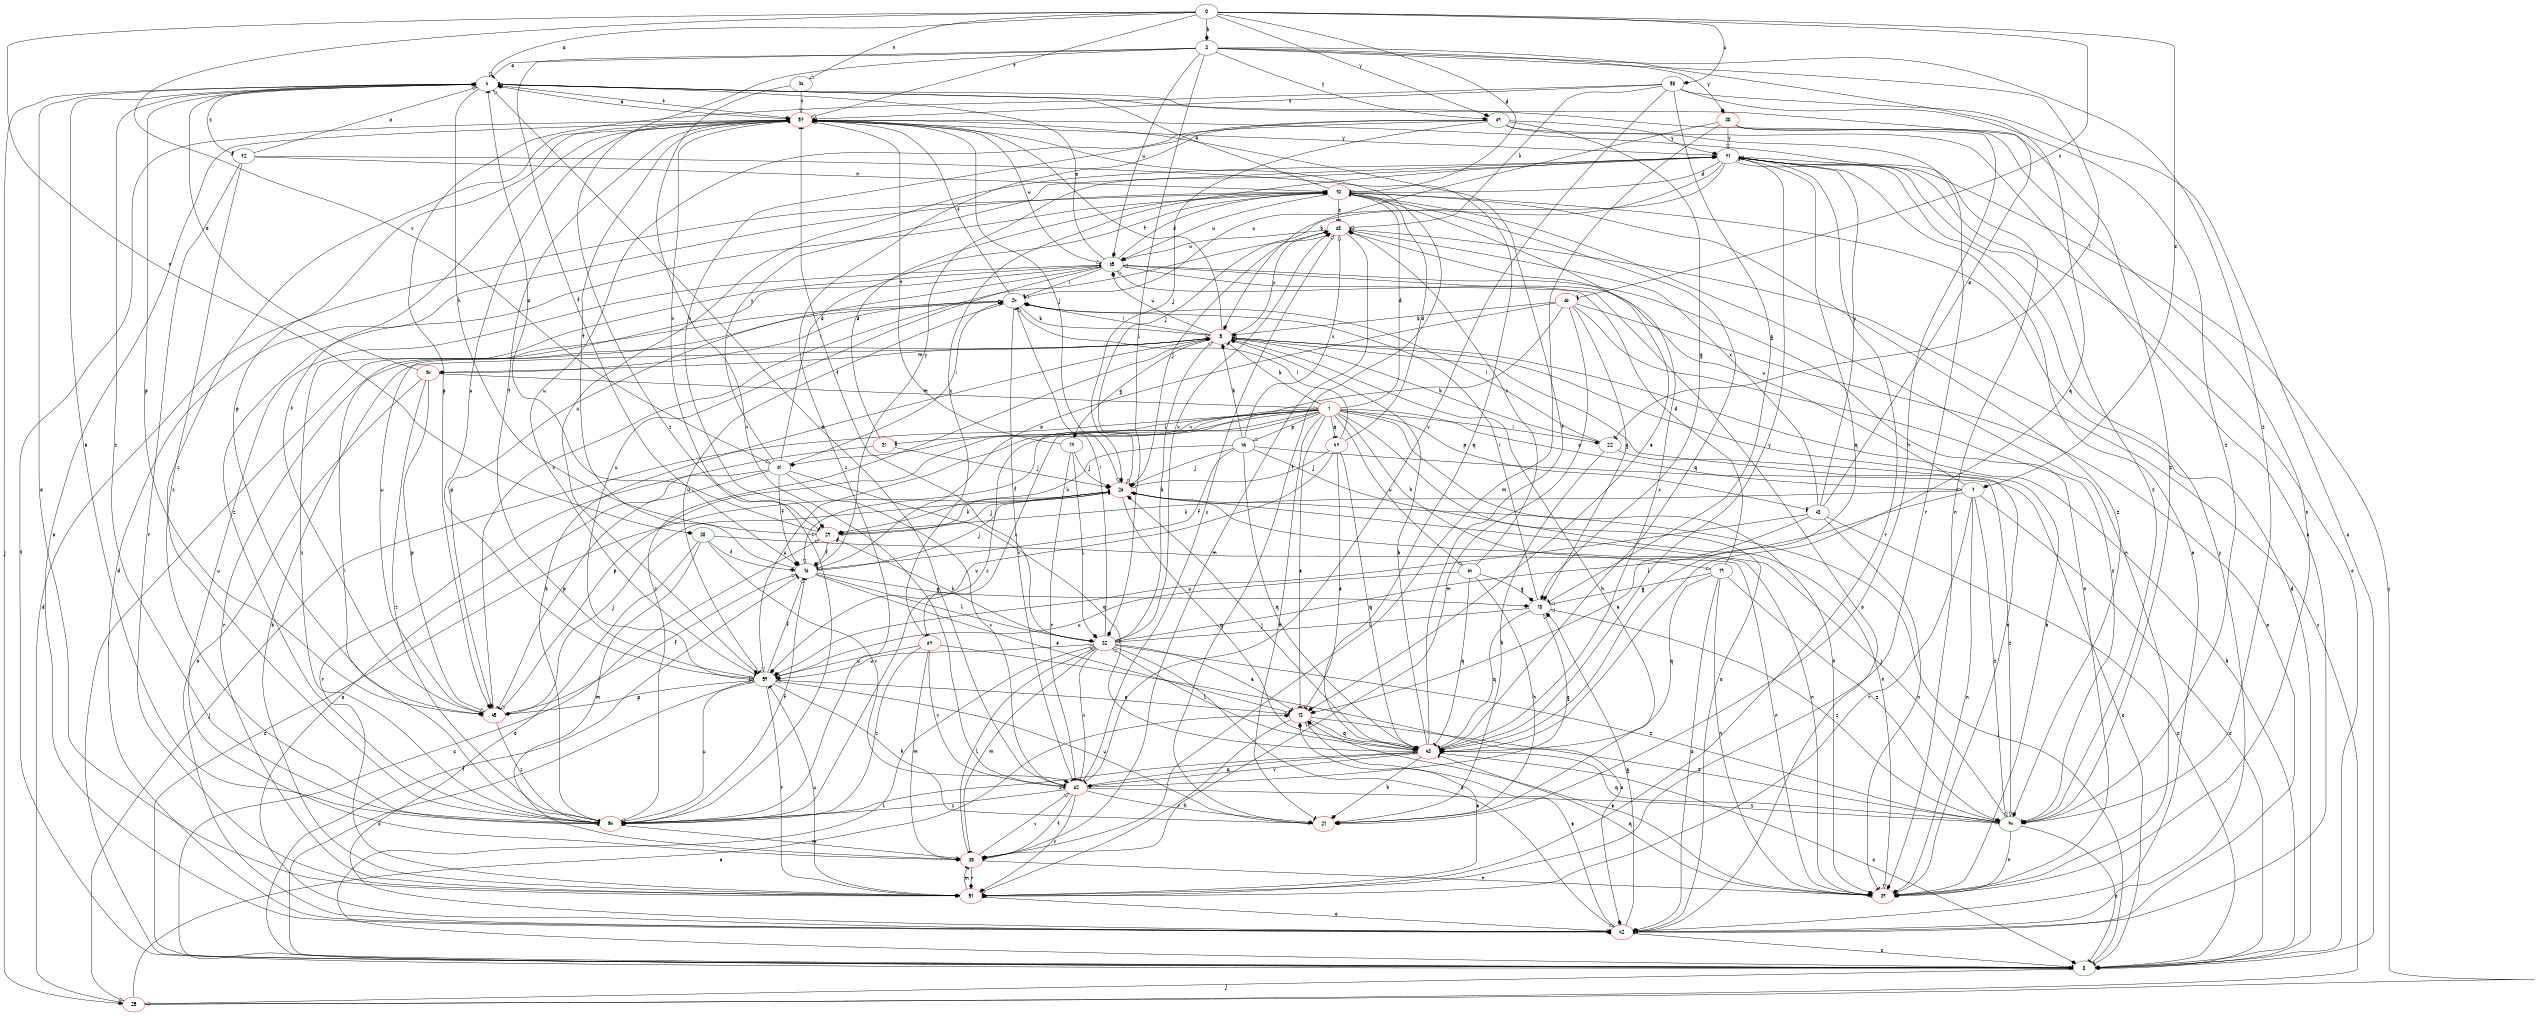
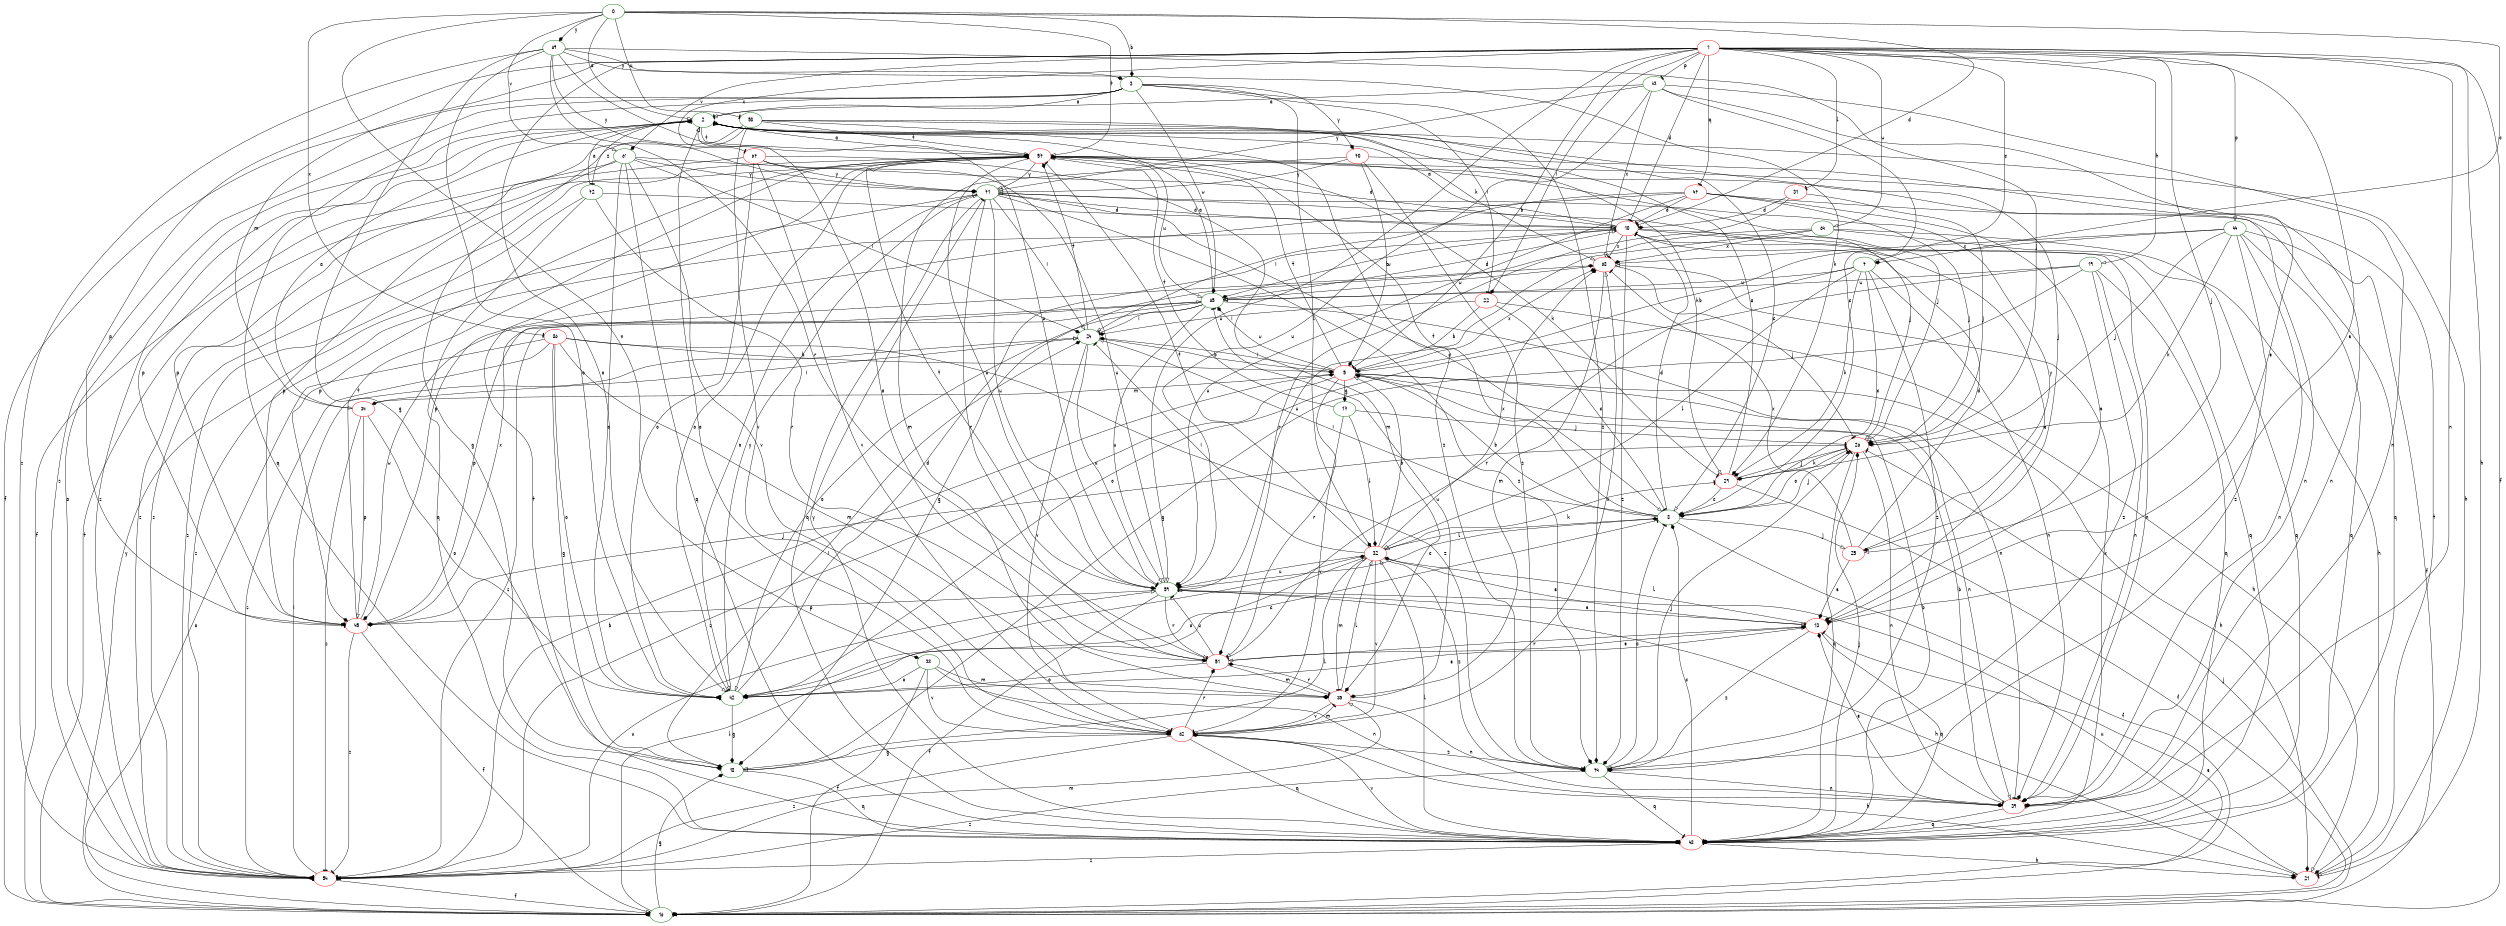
(1505, 17) -> (649, 104)
(487, 84) -> (703, 120)
(801, 84) -> none
(1359, 101) -> (895, 72)
(1728, 120) -> (1358, 156)
(858, 174) -> (1117, 210)
(1340, 210) -> (1618, 246)
(1254, 228) -> (1047, 265)
none -> (928, 263)
(1566, 301) -> (555, 337)
(876, 392) -> (571, 75)
(1676, 409) -> (1861, 283)
(1610, 445) -> (1486, 301)
(1086, 473) -> (1587, 431)
(1626, 546) -> (1682, 589)
(1788, 552) -> (1773, 505)
(291, 565) -> none
none -> (1598, 588)
(1052, 625) -> (1320, 572)
(1791, 690) -> (963, 822)
(265, 734) -> (1796, 481)
(955, 759) -> (883, 488)
(1654, 765) -> (1710, 704)
(1587, 800) -> (1379, 749)
(1058, 824) -> (1328, 716)
(1622, 932) -> (732, 698)
(182, 947) -> (1704, 504)
